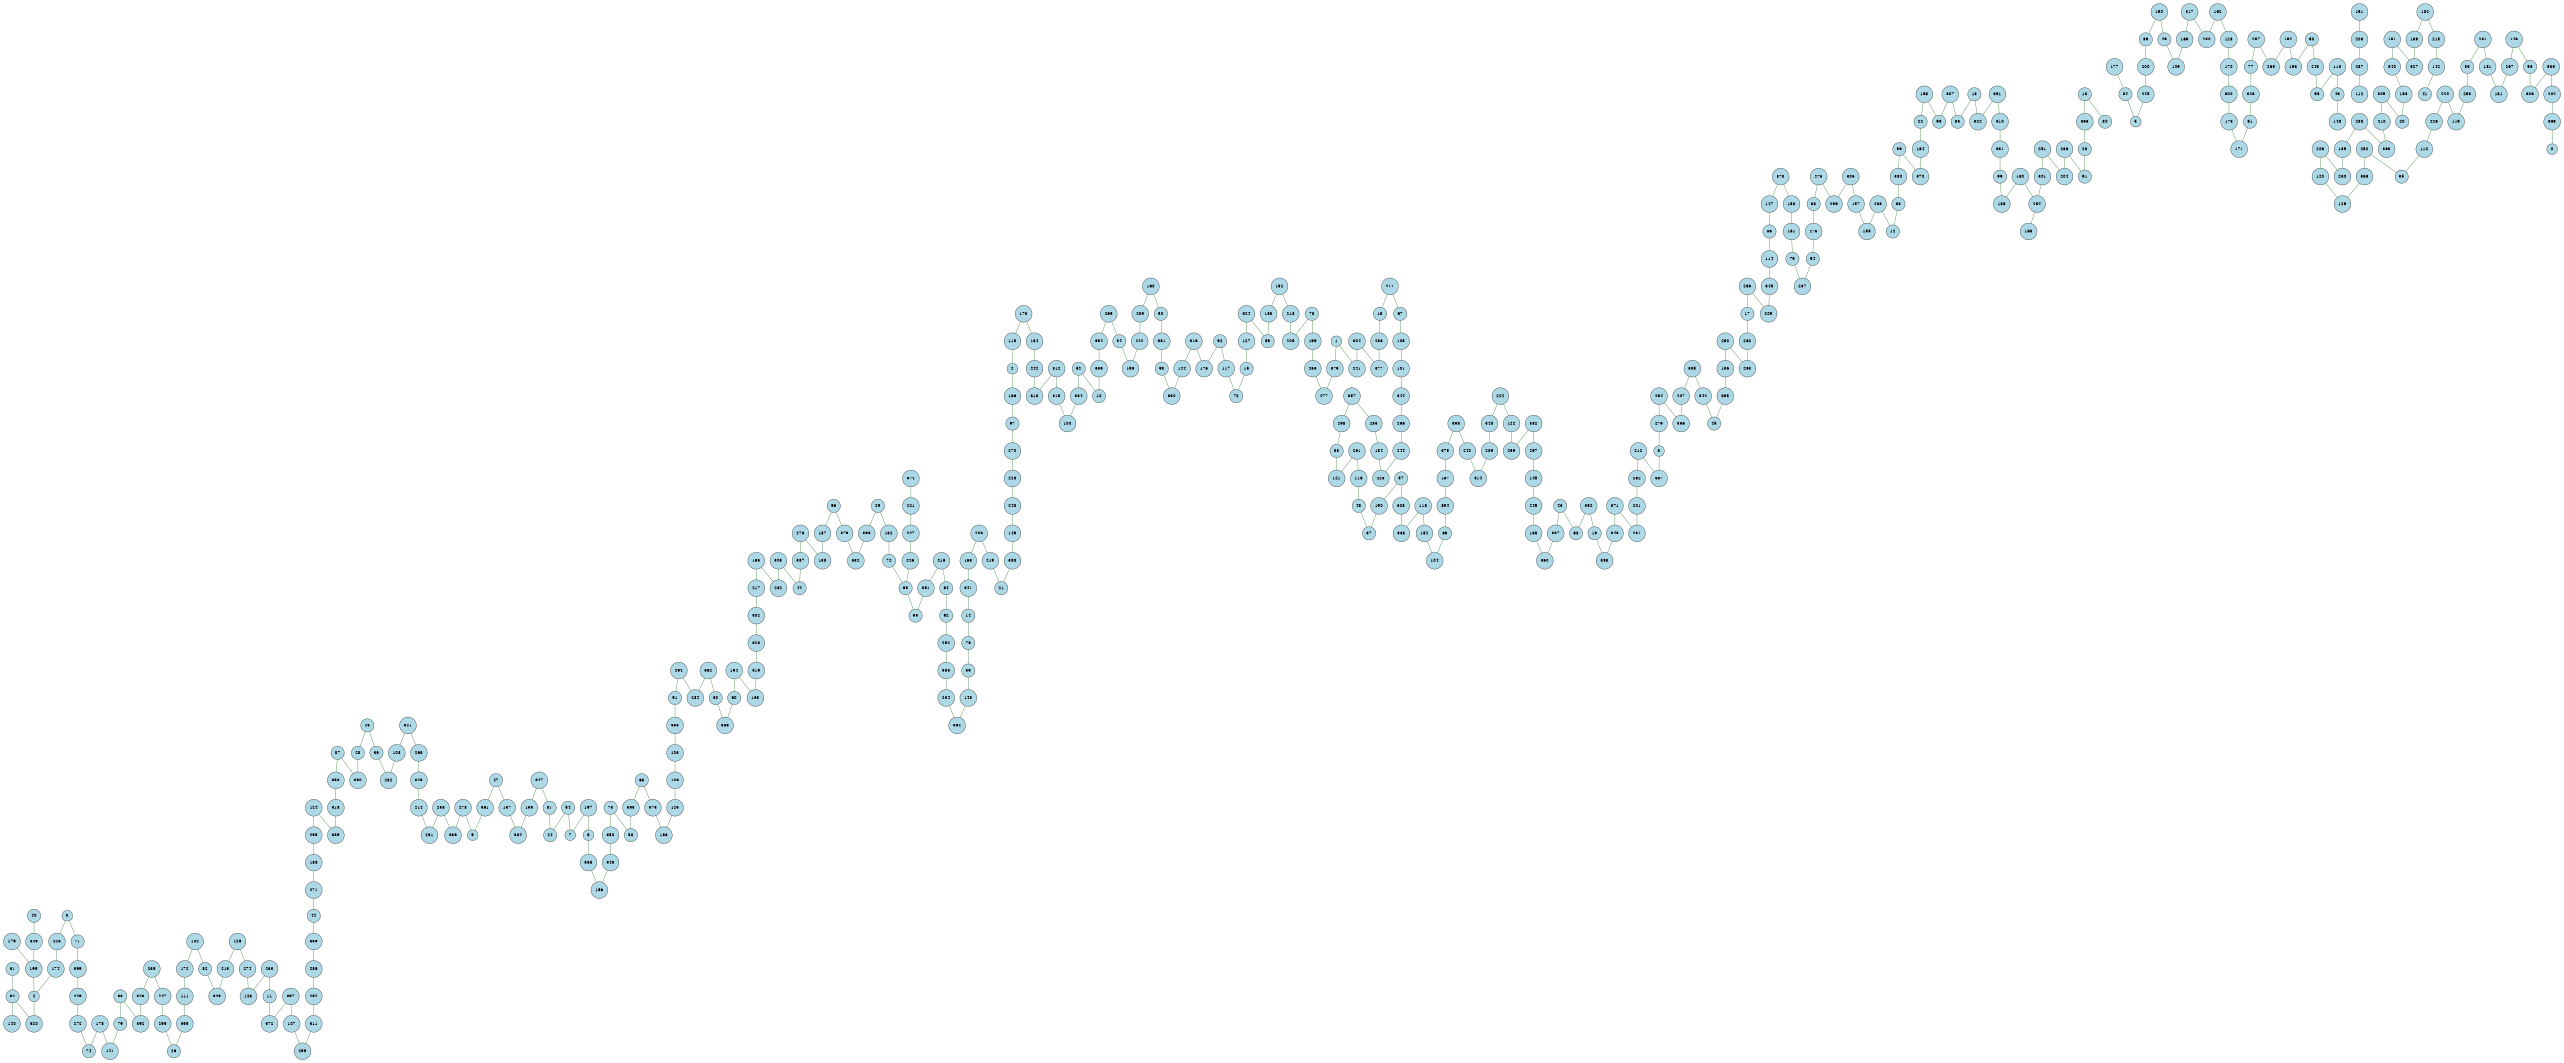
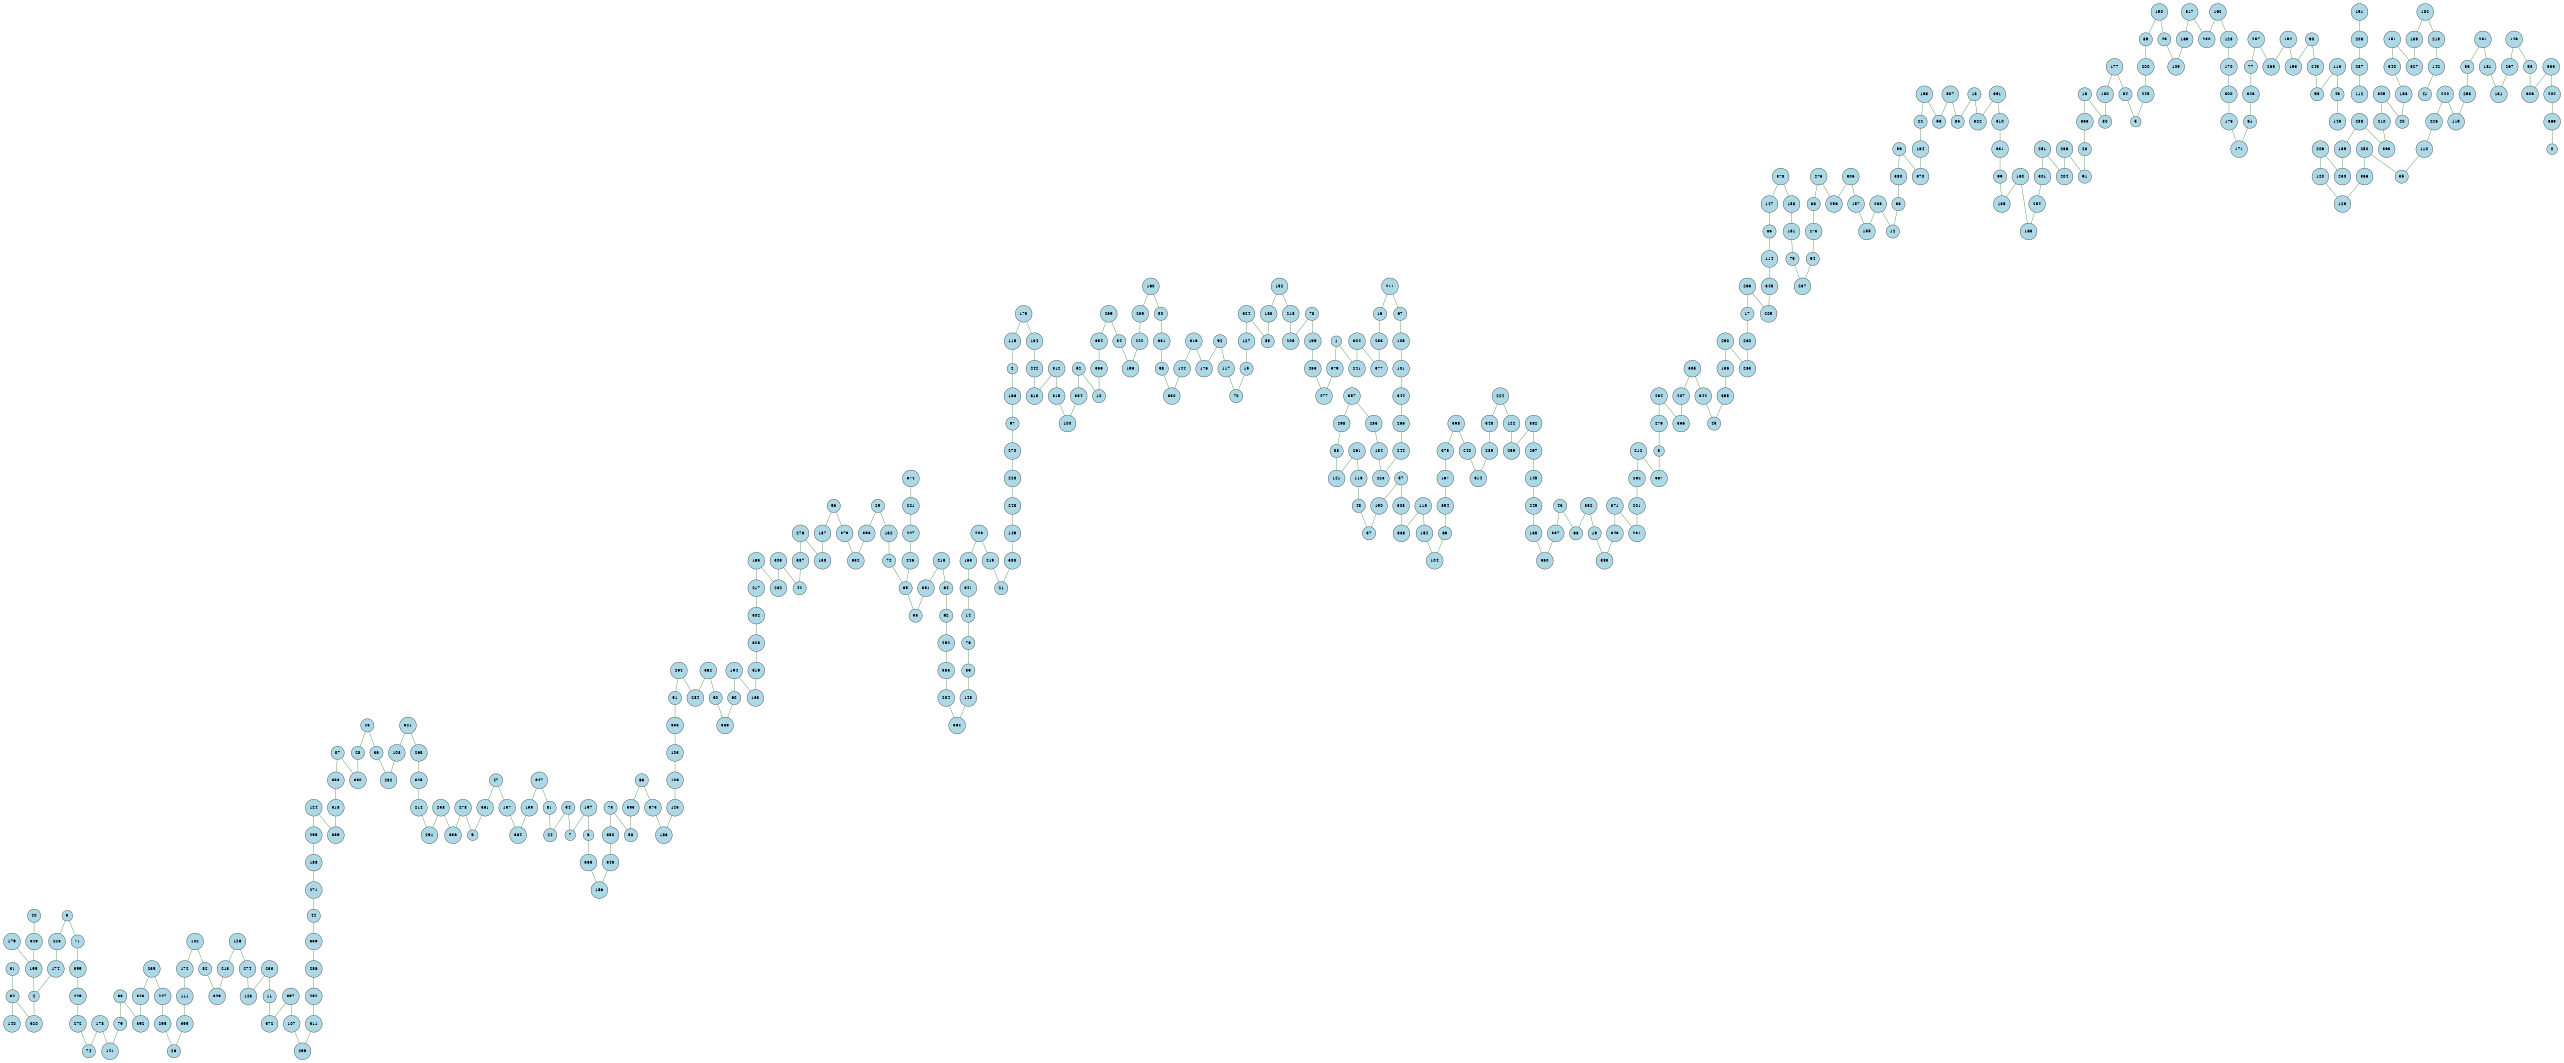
none -> (2105, 94)
(2029, 190) -> (2024, 204)
